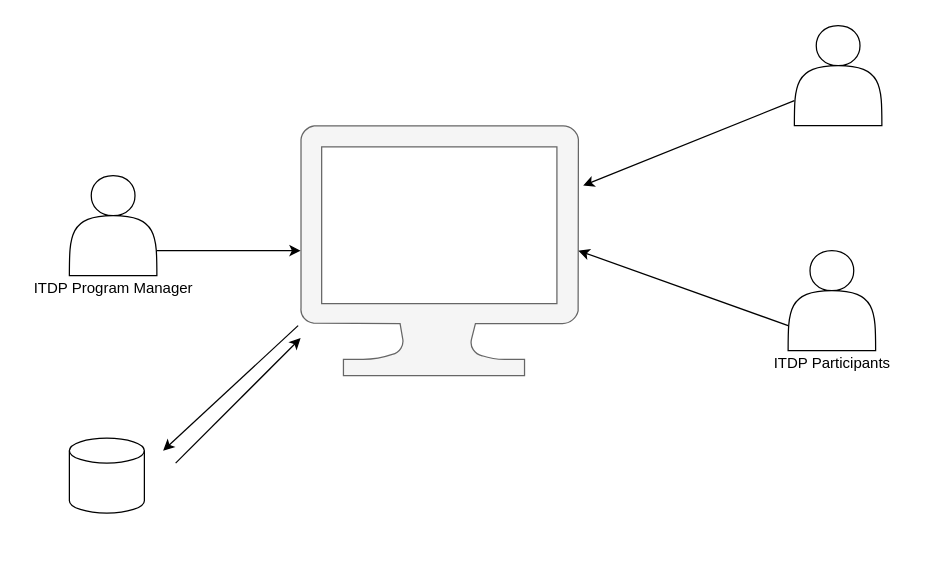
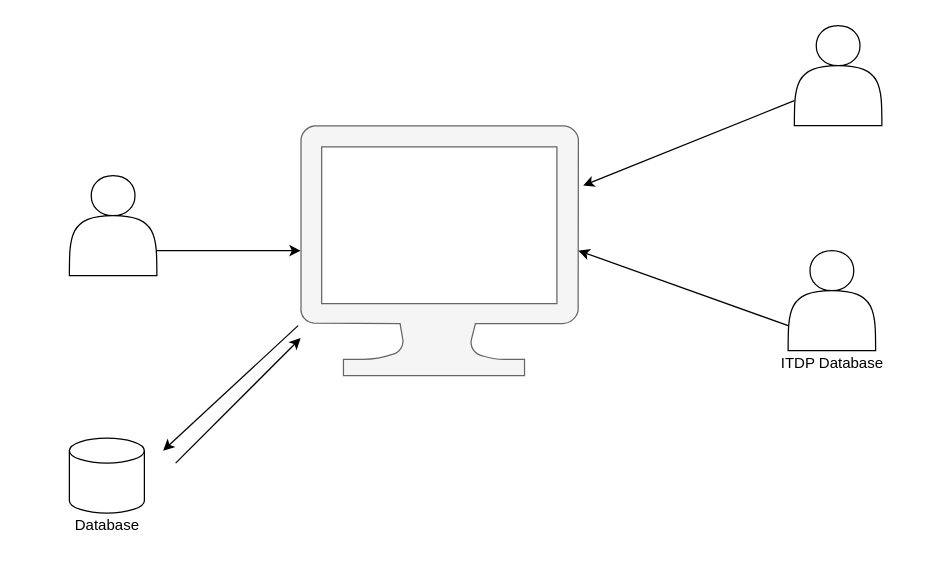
(113, 288) -> none
(833, 363) -> (833, 363)
none -> (107, 526)
